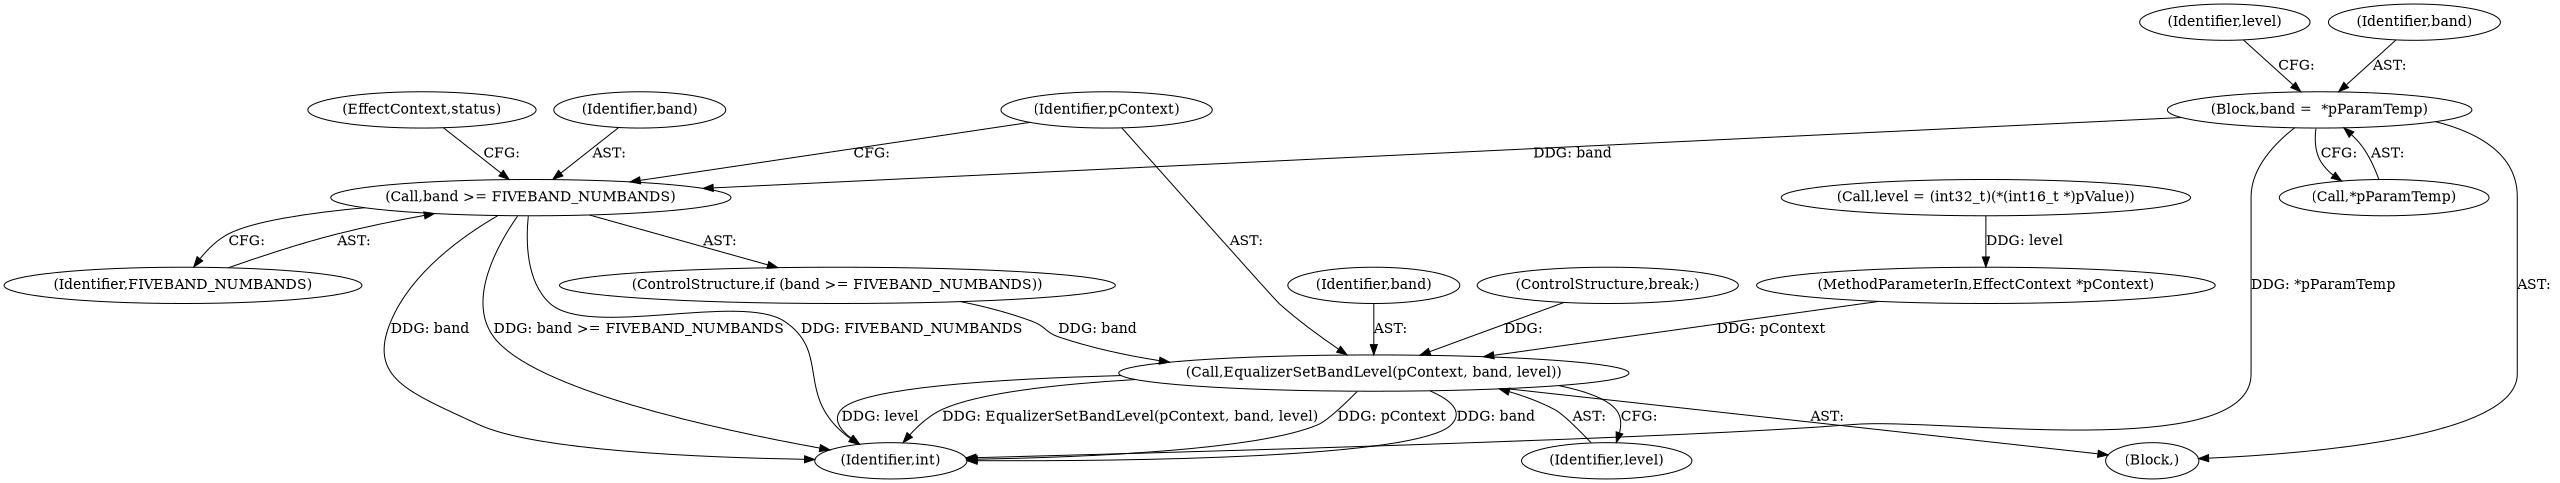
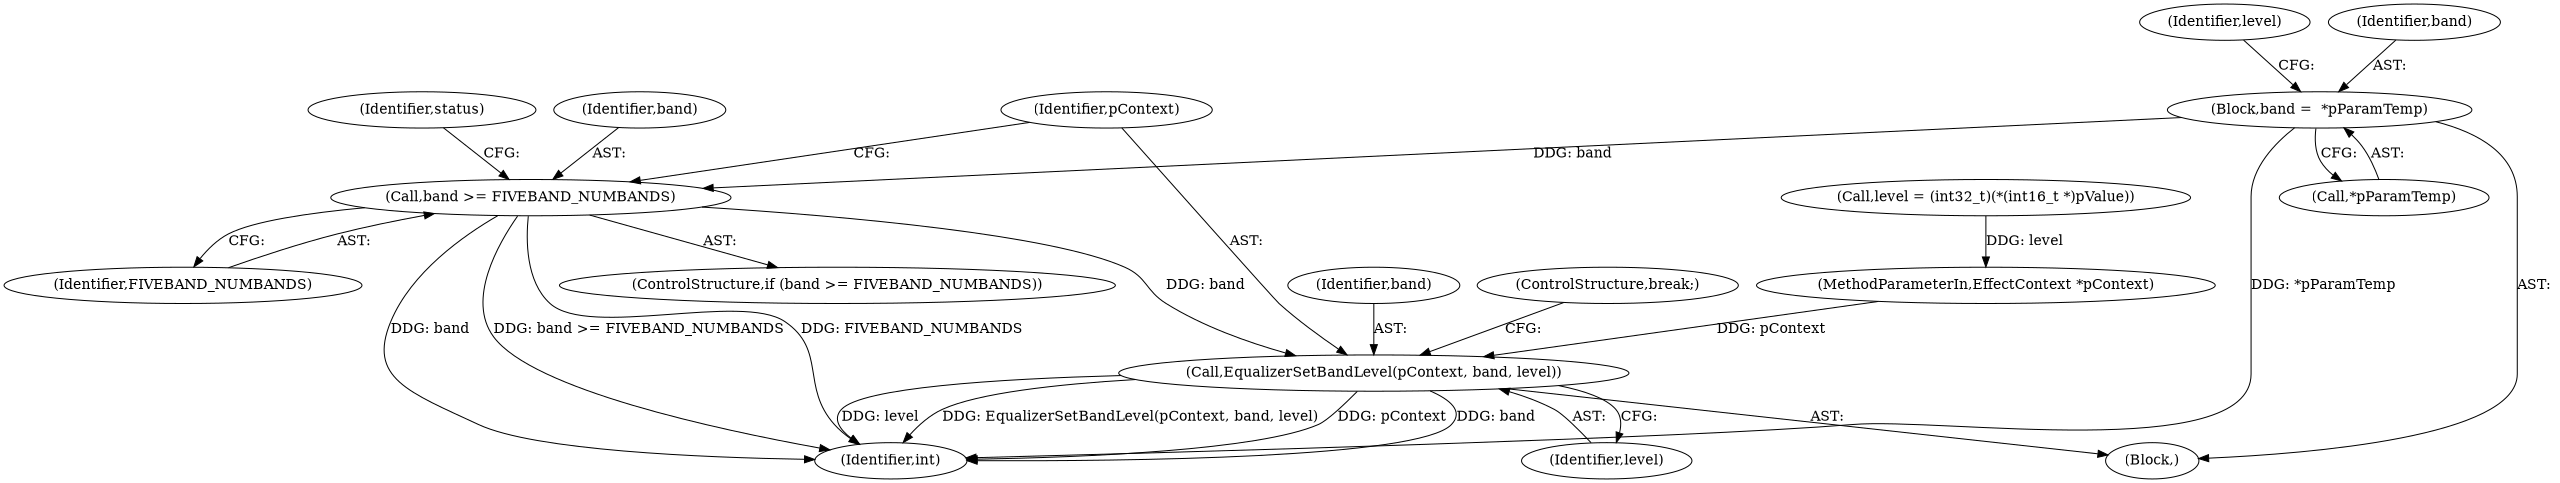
(422, 110) -> (422, 110)
(1526, 329) -> (1526, 329)
(1058, 337) -> (1007, 238)
